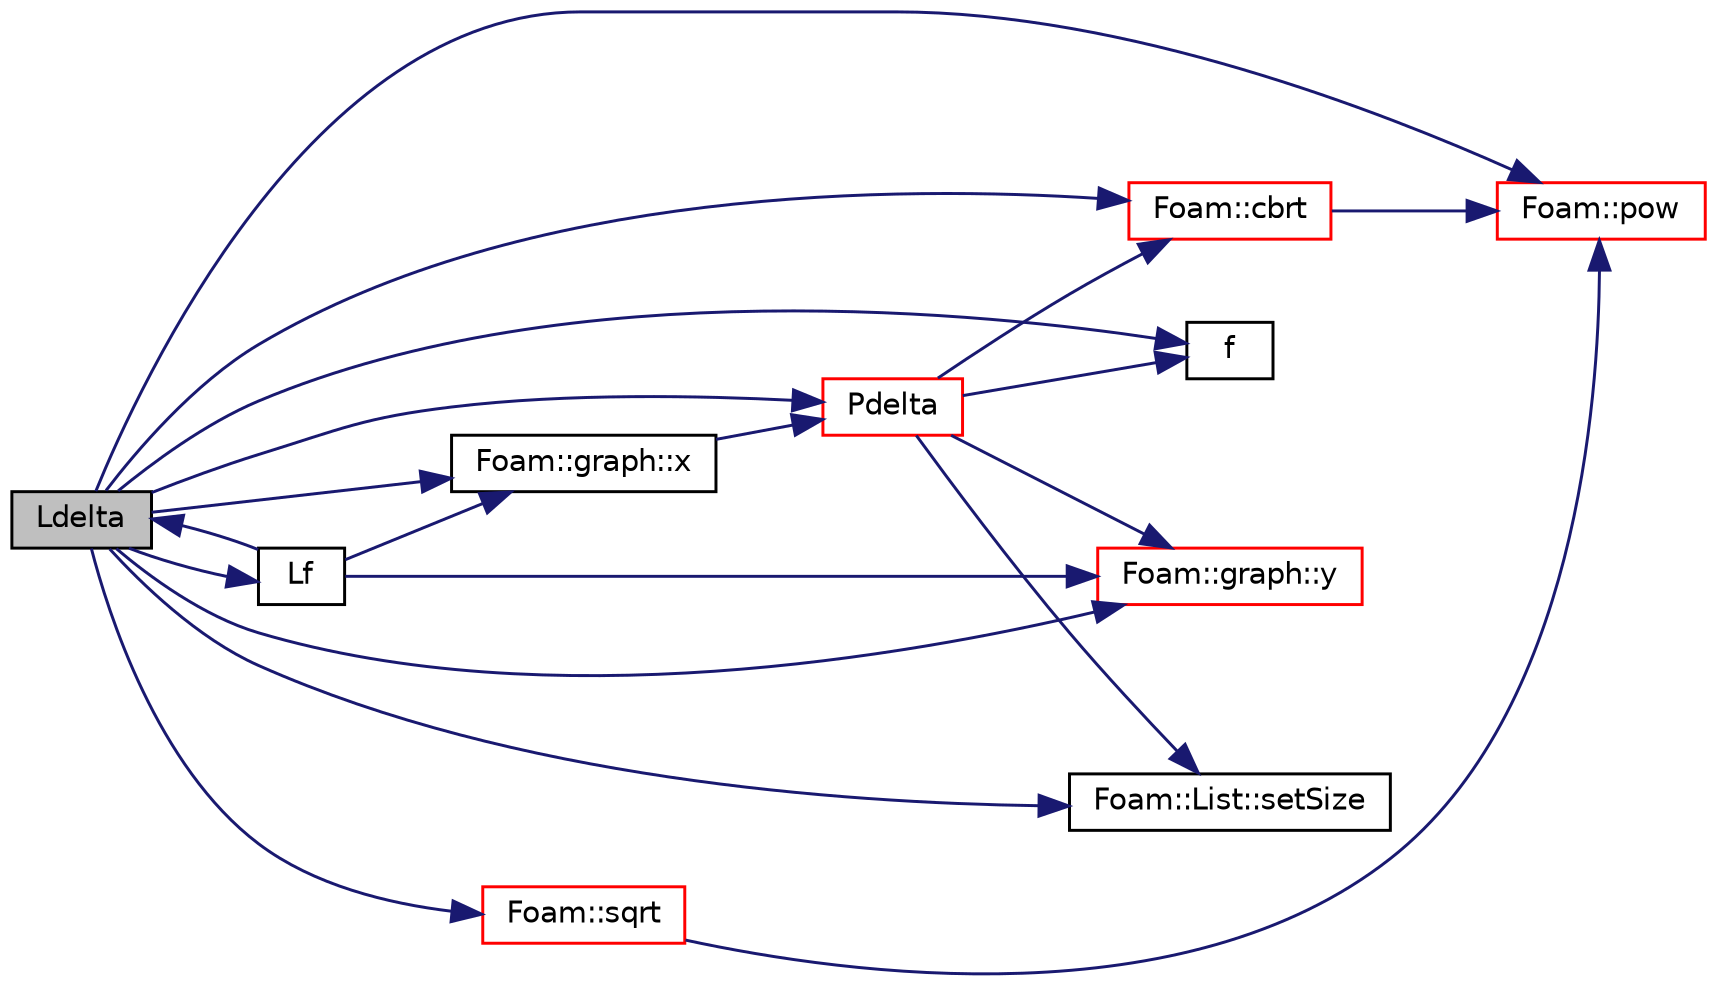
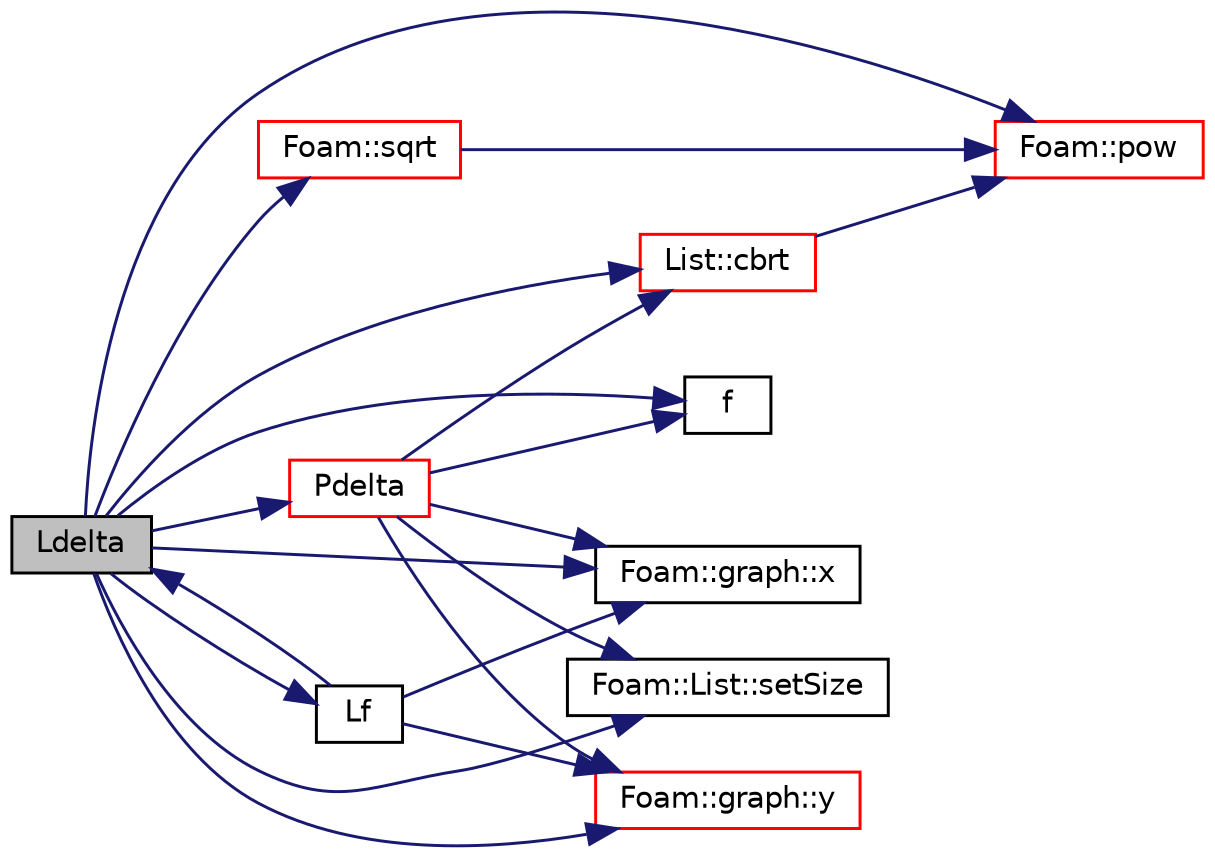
(1230, 211) -> (728, 263)
(755, 432) -> (503, 522)
